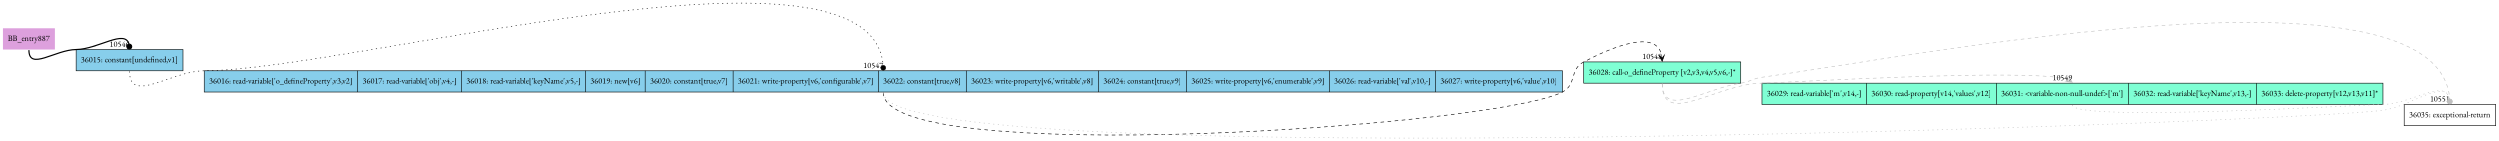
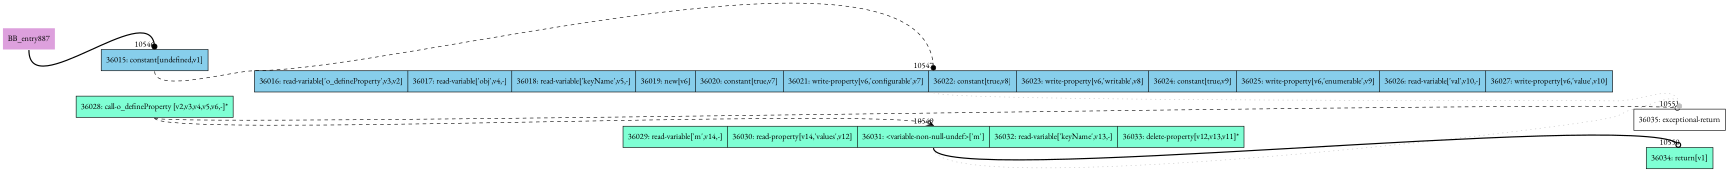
(512, 27) -> (553, 28)
(2062, 35) -> (915, 113)
(1857, 79) -> (541, 122)
(1283, 129) -> none
none -> (1680, 158)
